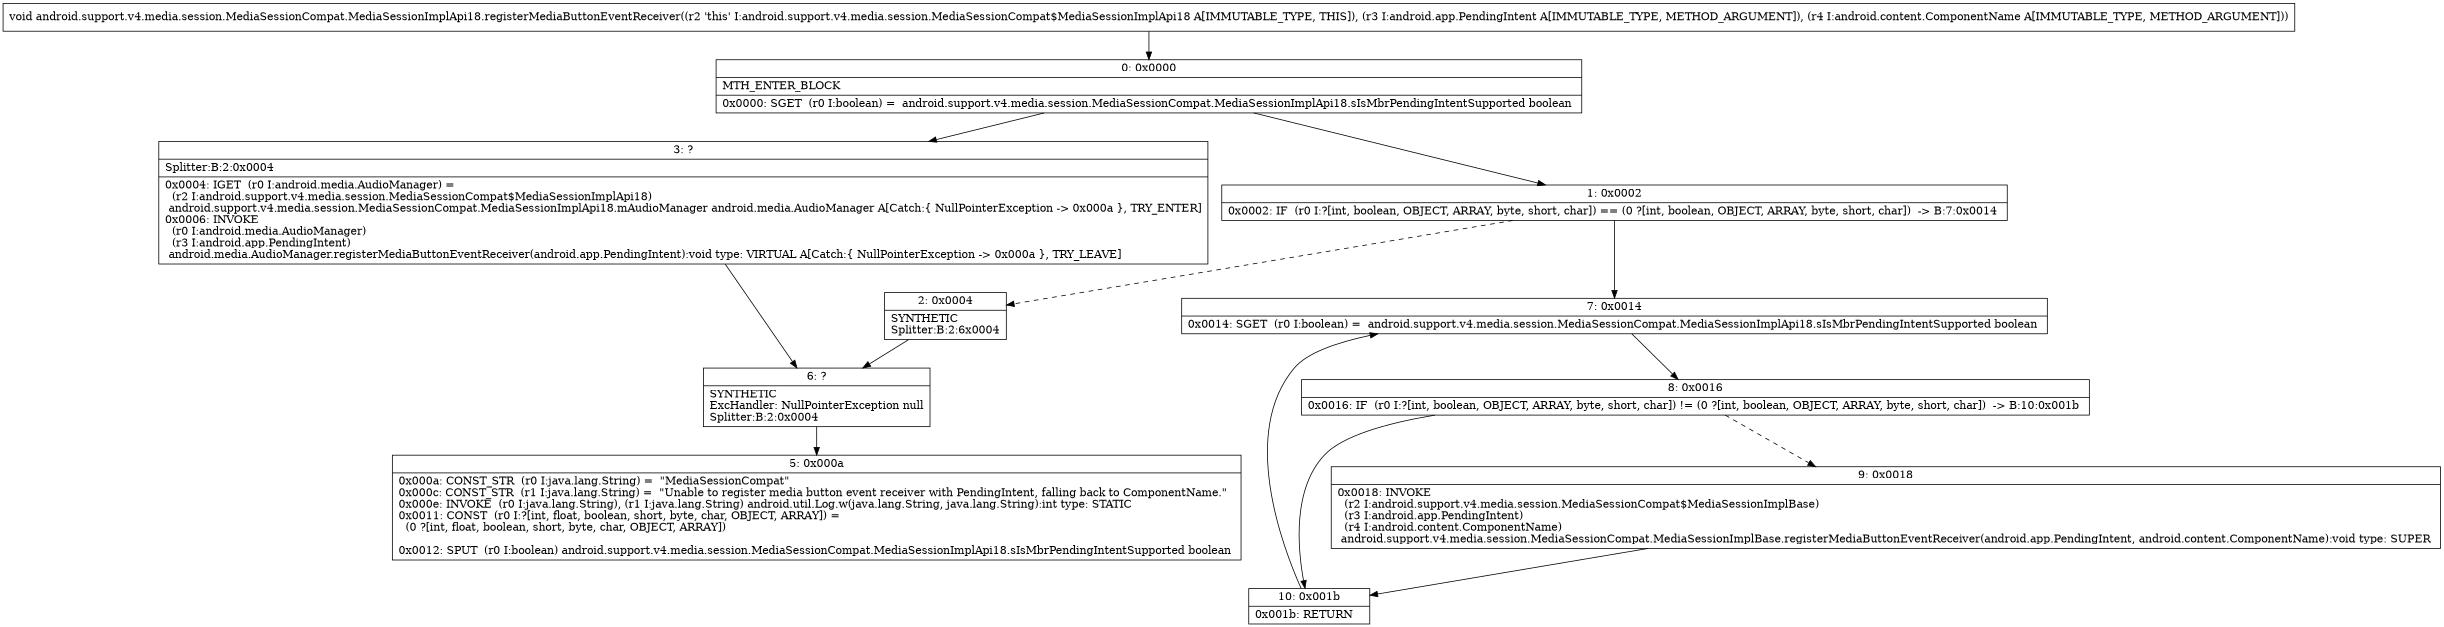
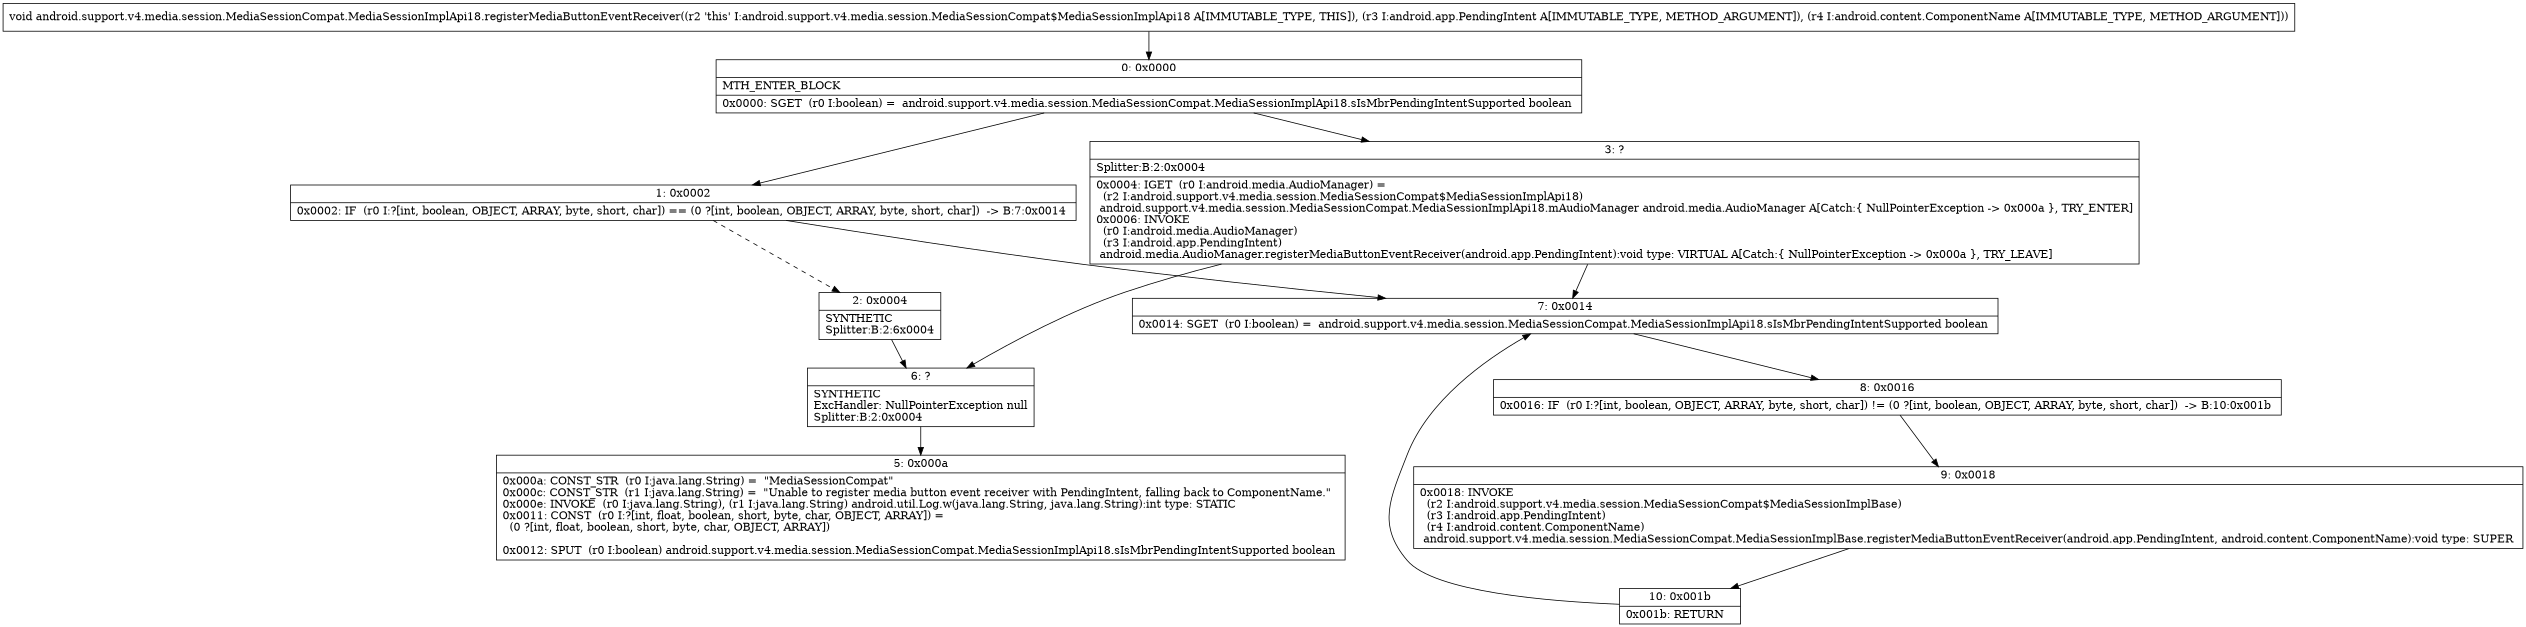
none -> (1582, 278)
(1767, 439) -> (1917, 438)
(1321, 460) -> none
